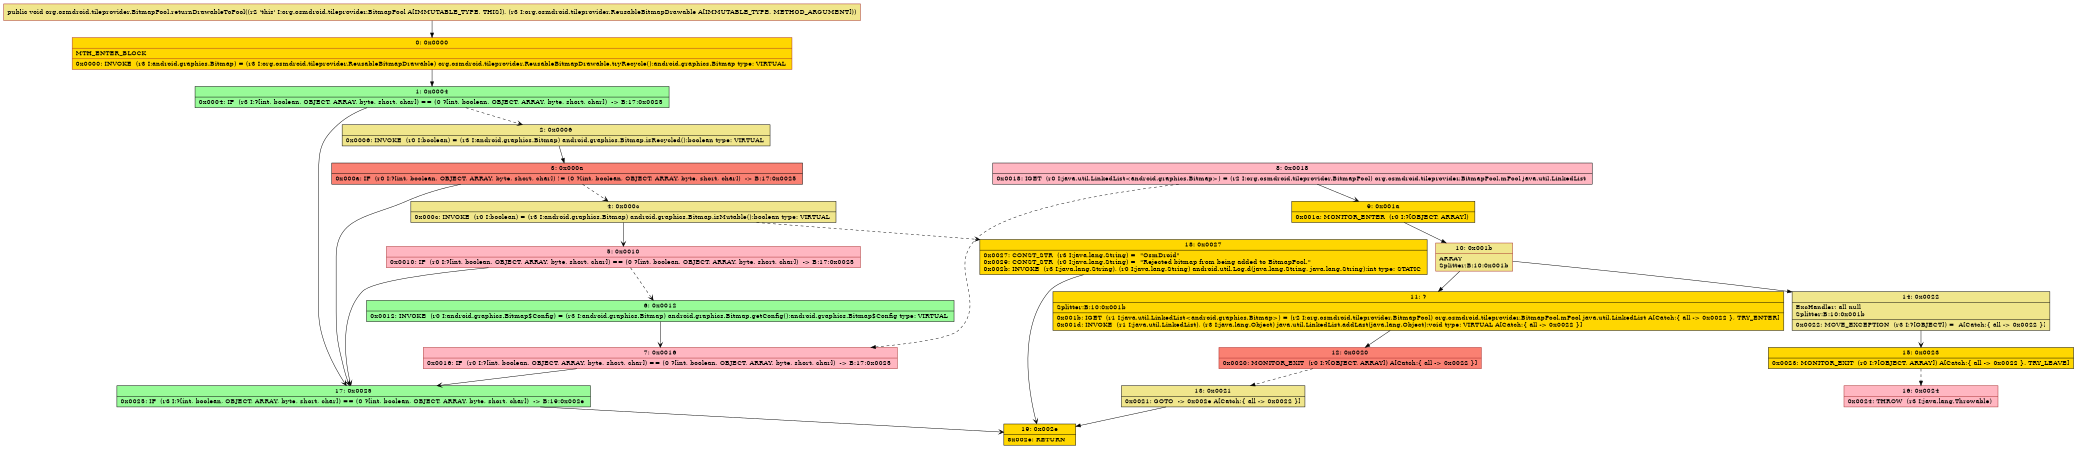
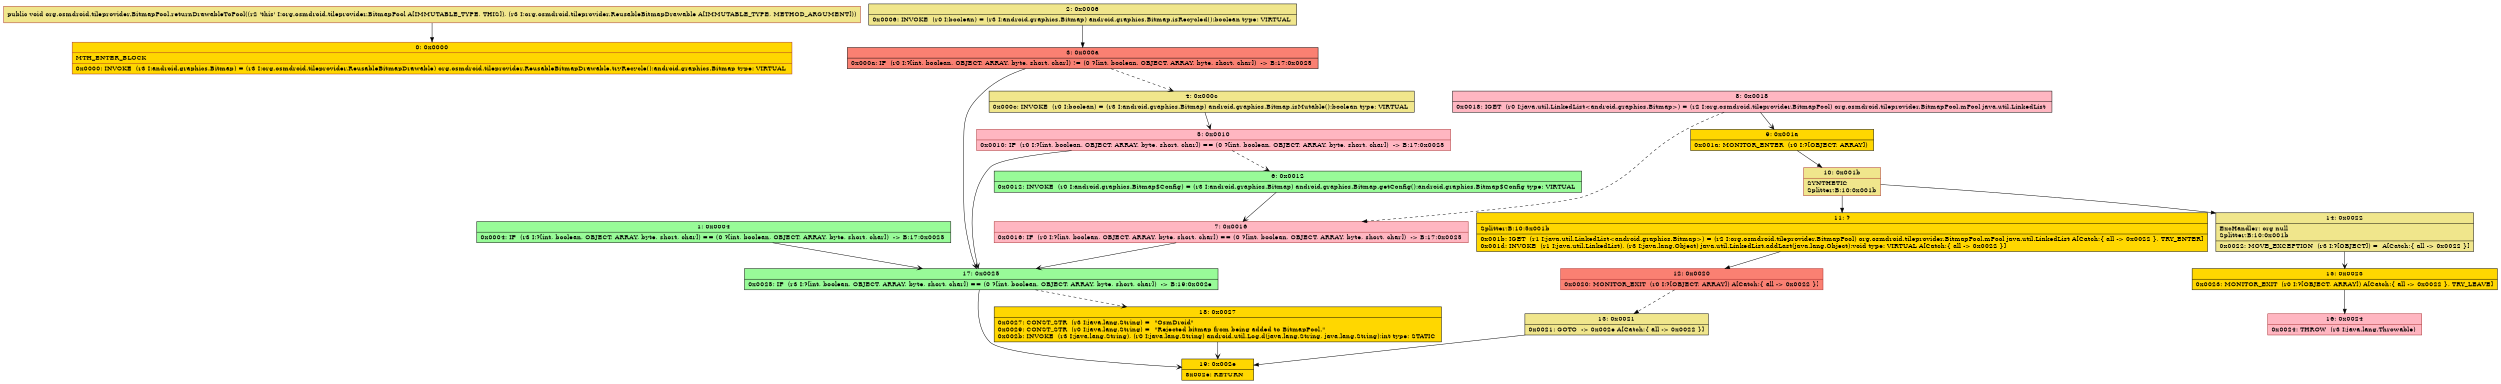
(432, 76) -> none
(492, 116) -> none
(866, 231) -> (1079, 298)
(1451, 259) -> (1828, 183)
(1091, 307) -> (1515, 228)
(1829, 307) -> (2254, 228)
(1921, 375) -> (2345, 299)
